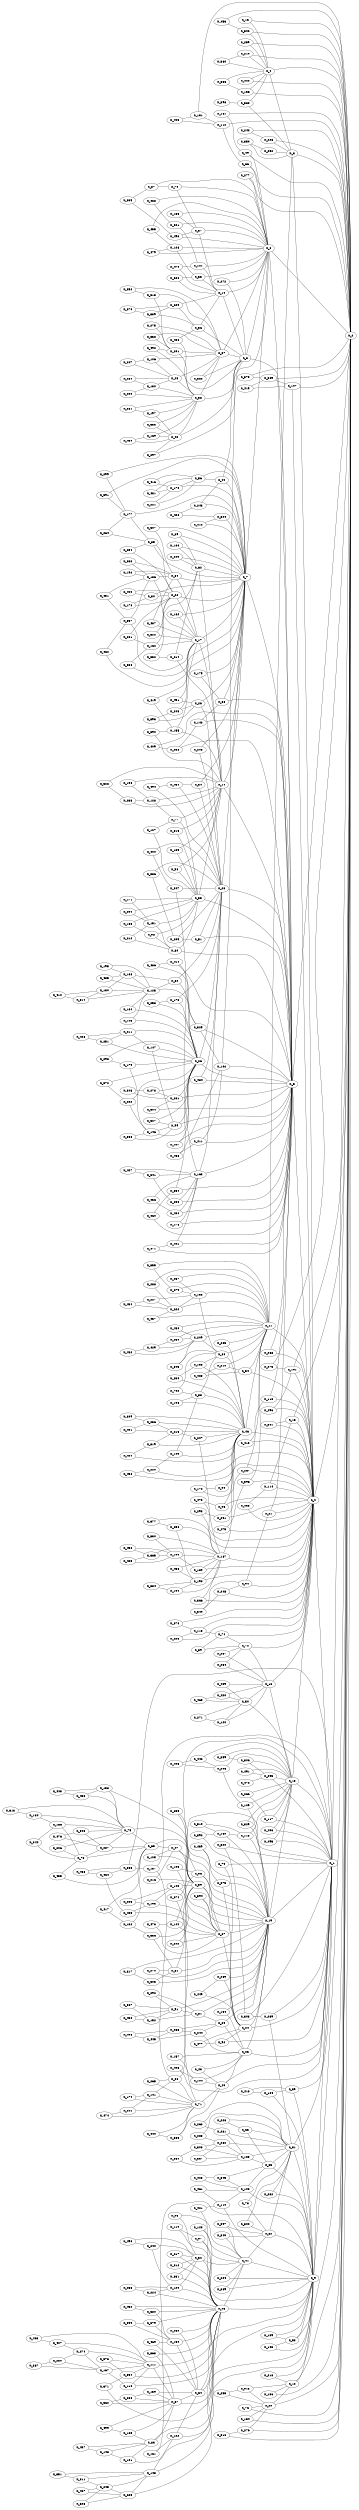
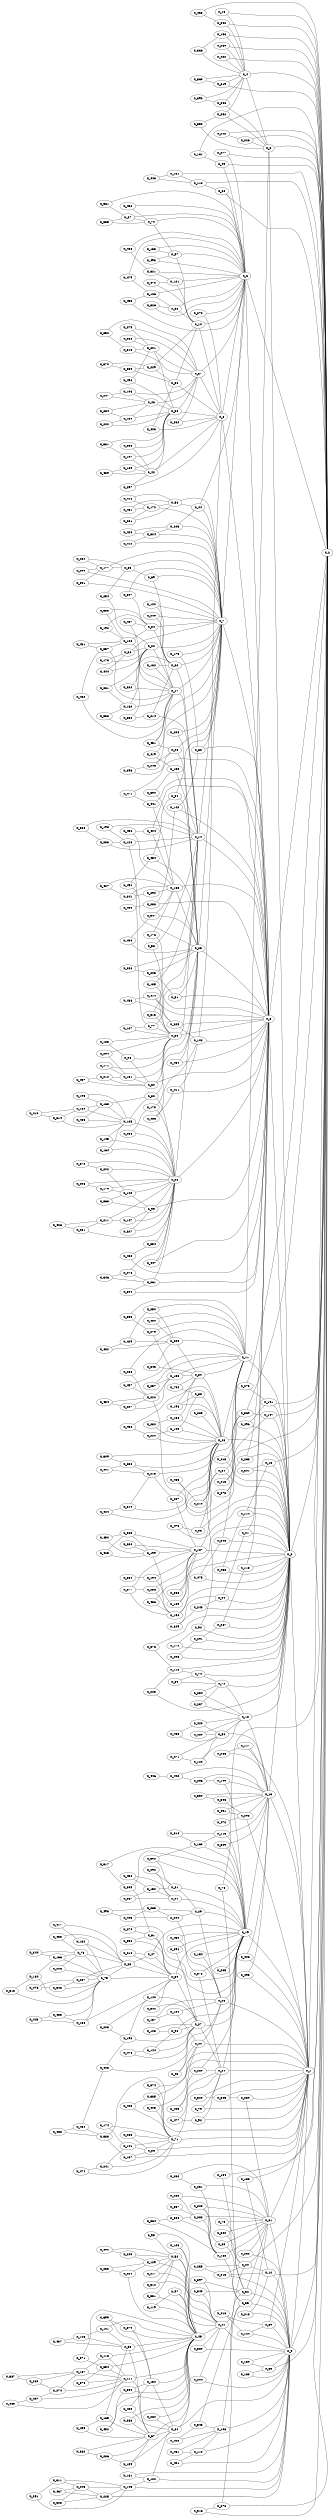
none -> (226, 92)
none -> (238, 96)
none -> (104, 204)
none -> (128, 206)
(152, 218) -> (128, 223)
(196, 291) -> (202, 304)
none -> (163, 531)
(164, 568) -> (140, 573)
(219, 607) -> (164, 665)
(188, 686) -> (164, 718)
(274, 725) -> none
none -> (81, 1080)
(267, 1178) -> none
(276, 1185) -> none
(228, 1301) -> (183, 1494)
(248, 1338) -> none
(209, 1373) -> (184, 1394)
(175, 1584) -> (146, 1609)
(198, 1766) -> none
(92, 1853) -> (94, 1965)
(190, 1857) -> none
(151, 1858) -> none
(140, 1930) -> (96, 1959)
(187, 2012) -> (163, 1873)
(187, 2074) -> (161, 2117)
none -> (269, 2138)
(222, 2158) -> (210, 2231)
(277, 2308) -> (276, 2298)
